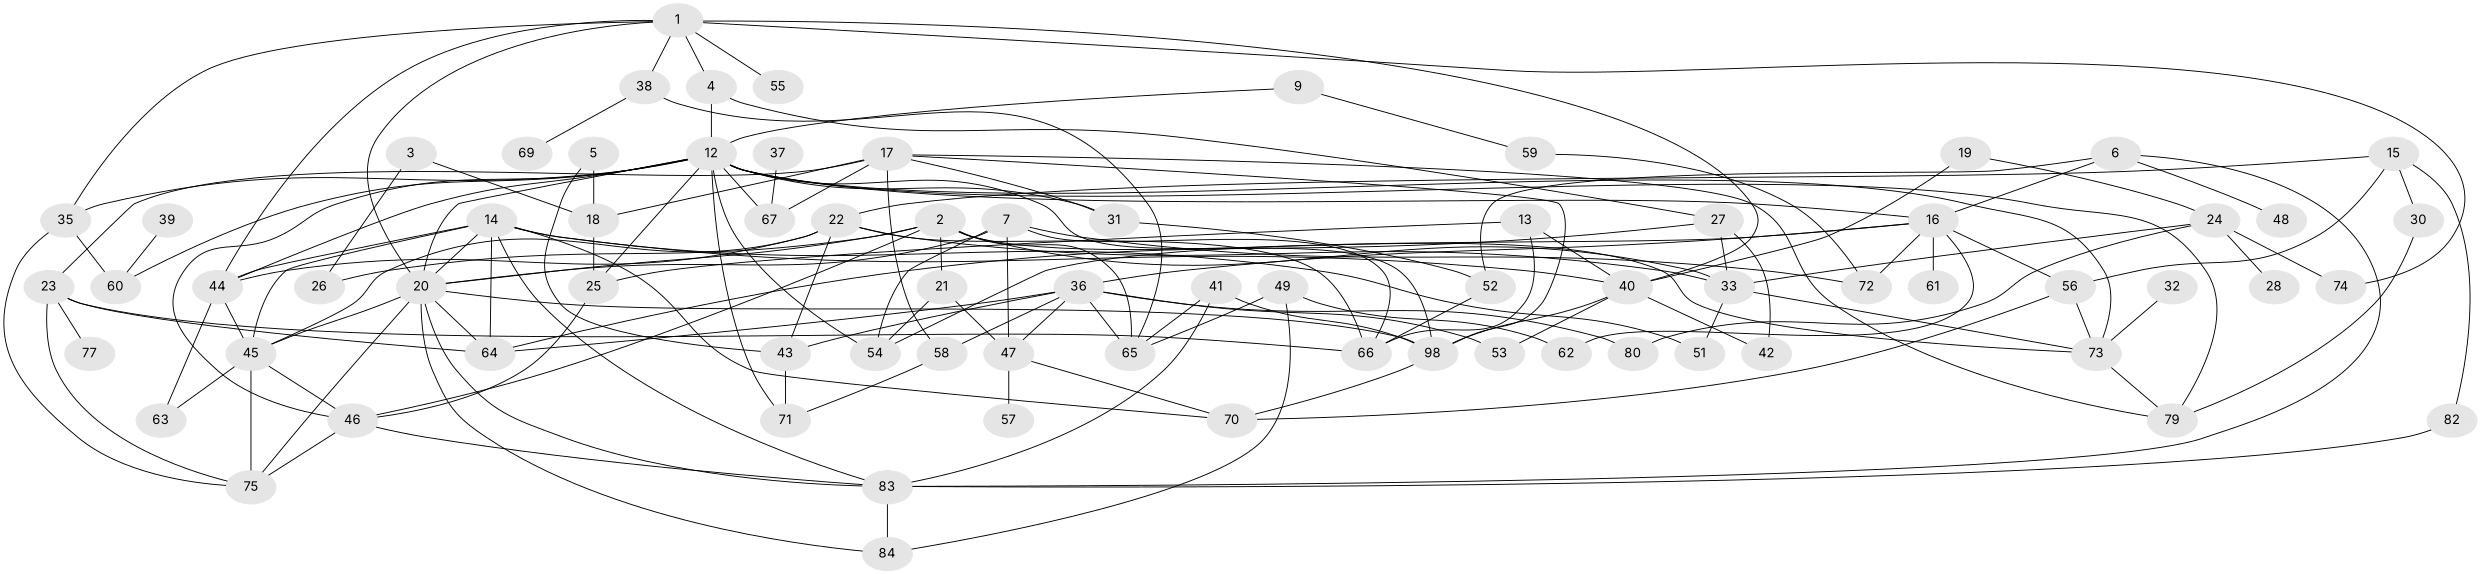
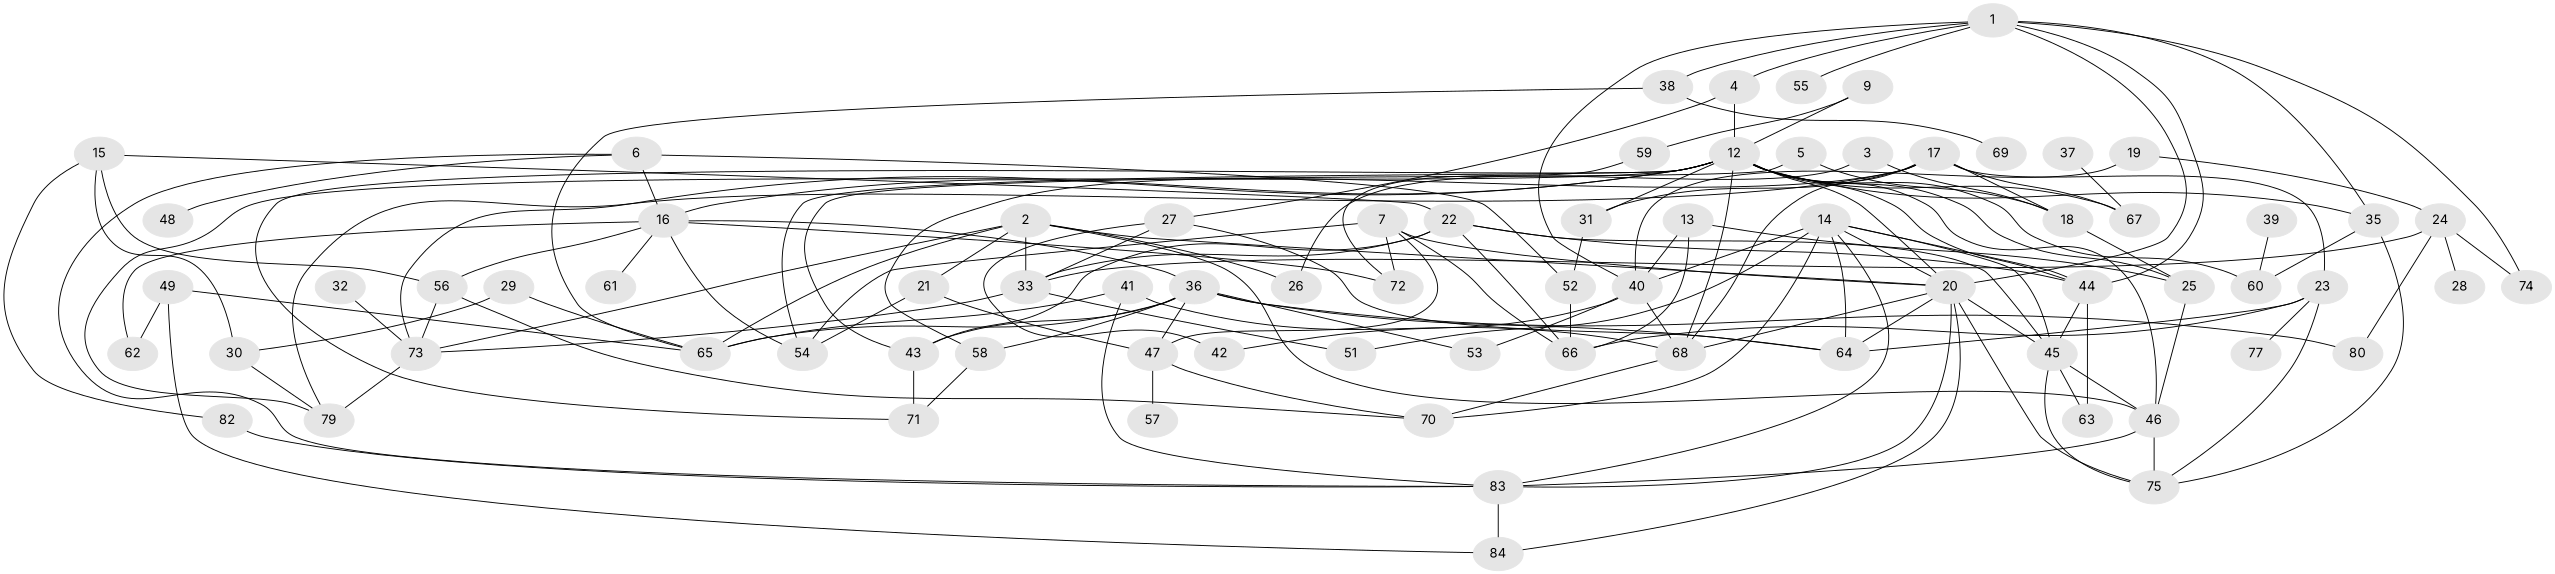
none -> (509, 287)
(1433, 354) -> (1681, 354)
